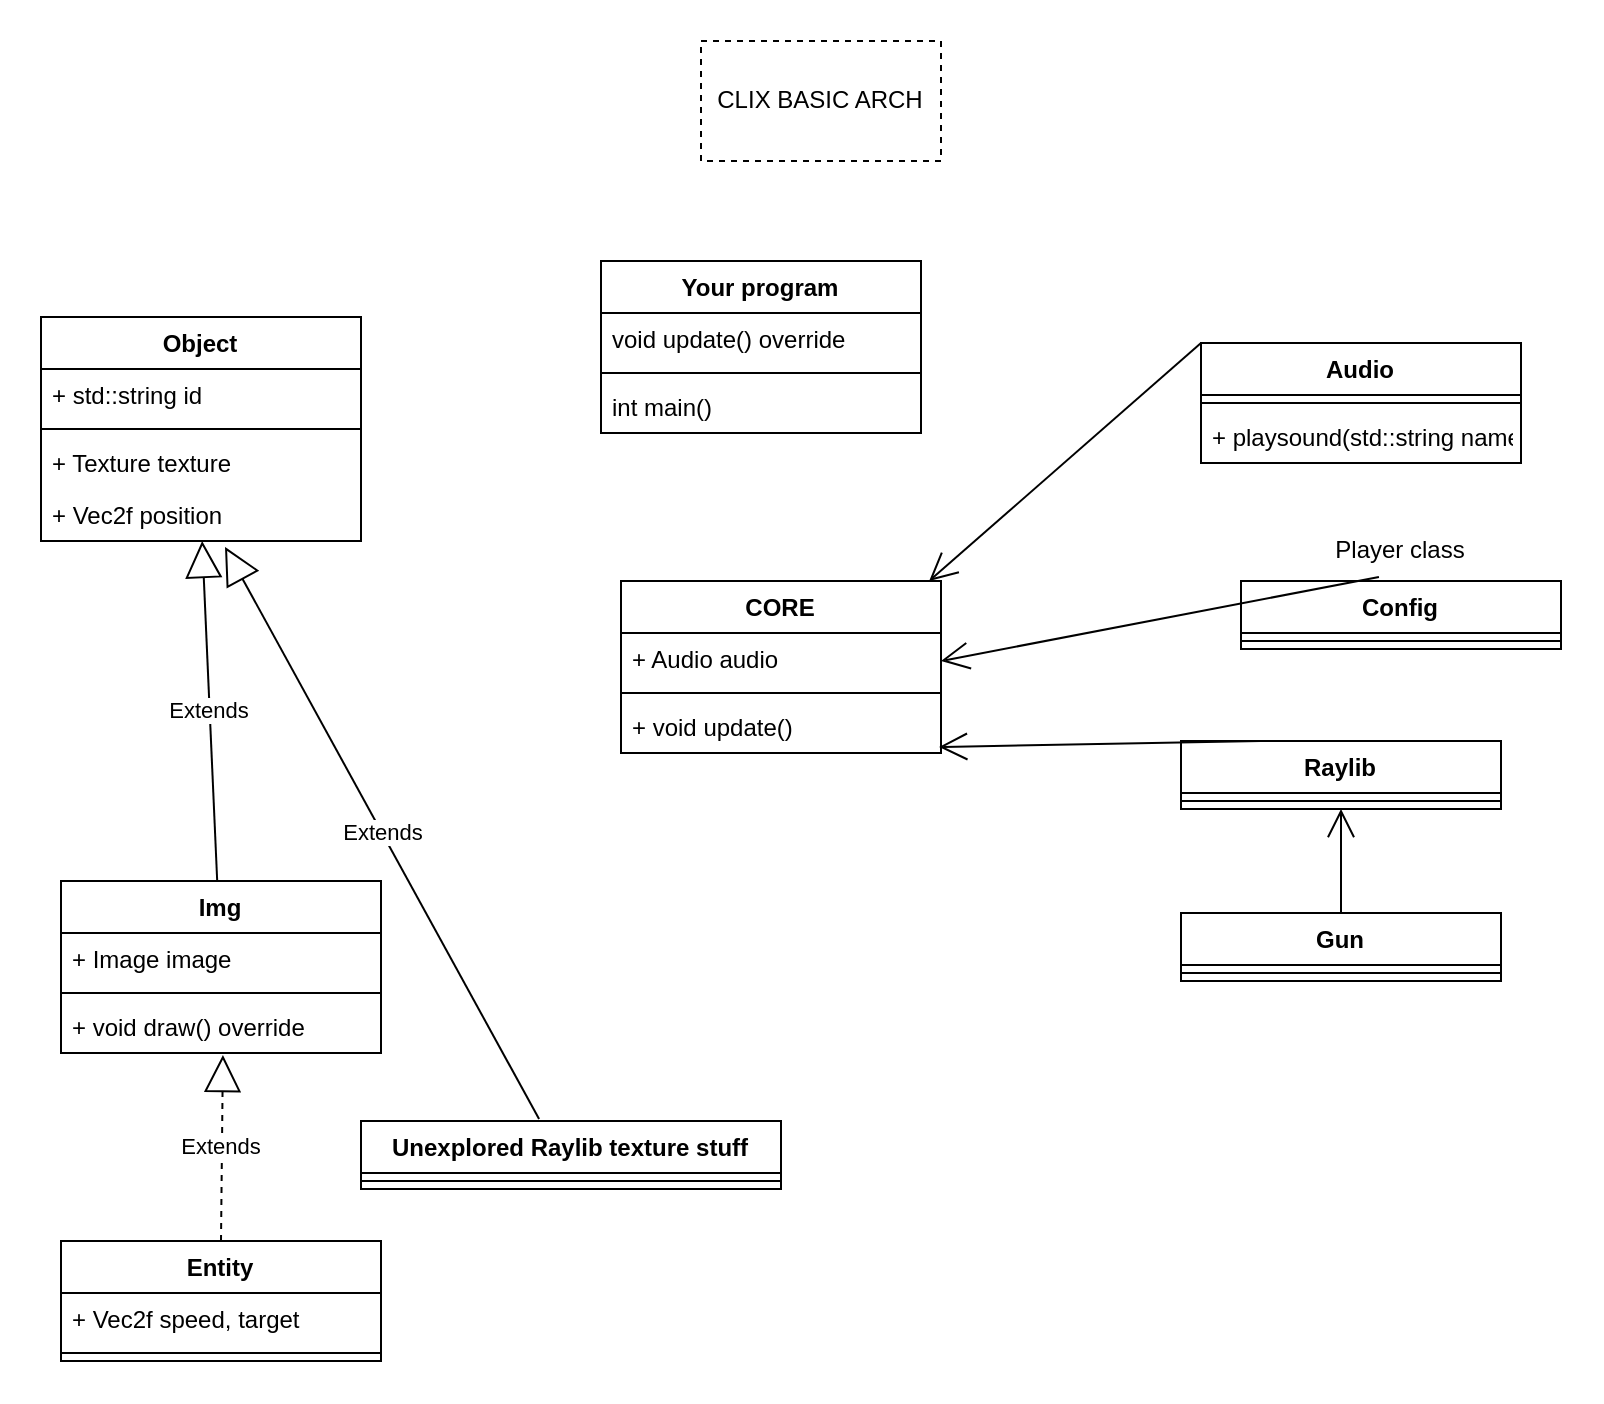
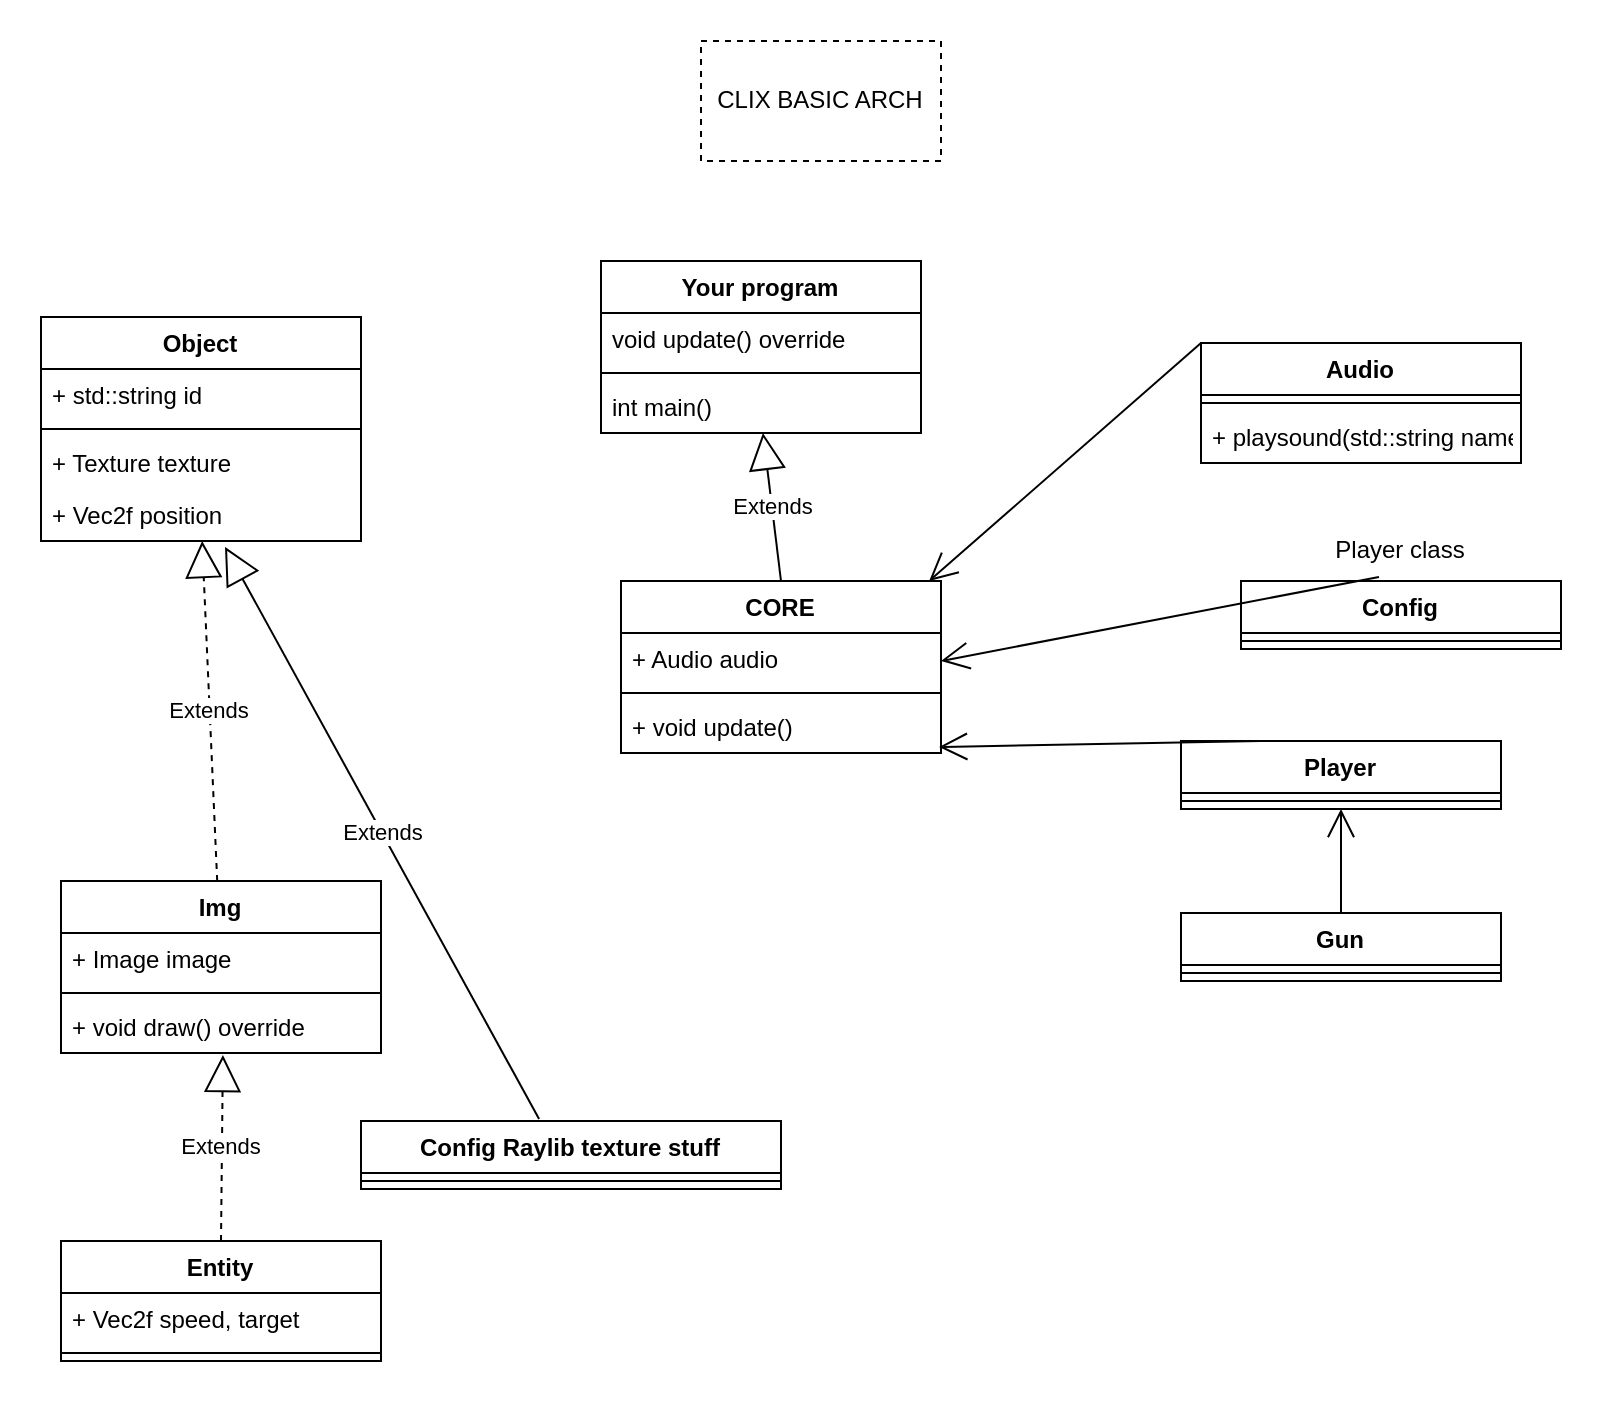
none -> (774, 525)
(1340, 768) -> (1340, 768)
(214, 800) -> (214, 800)
(570, 1148) -> (570, 1148)
